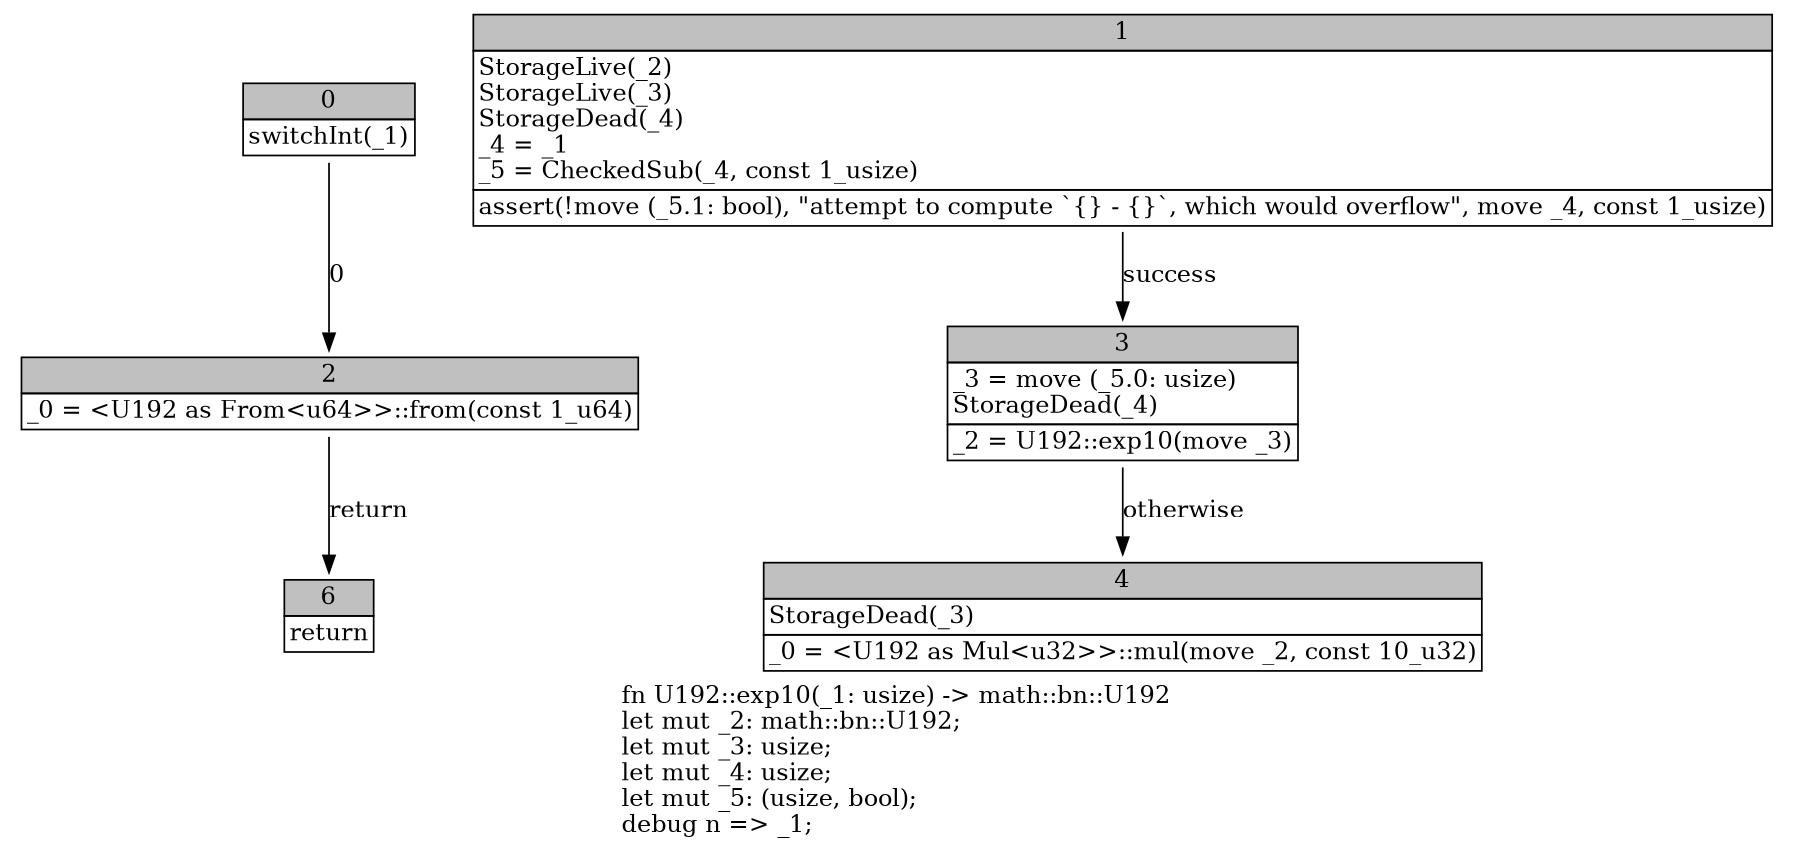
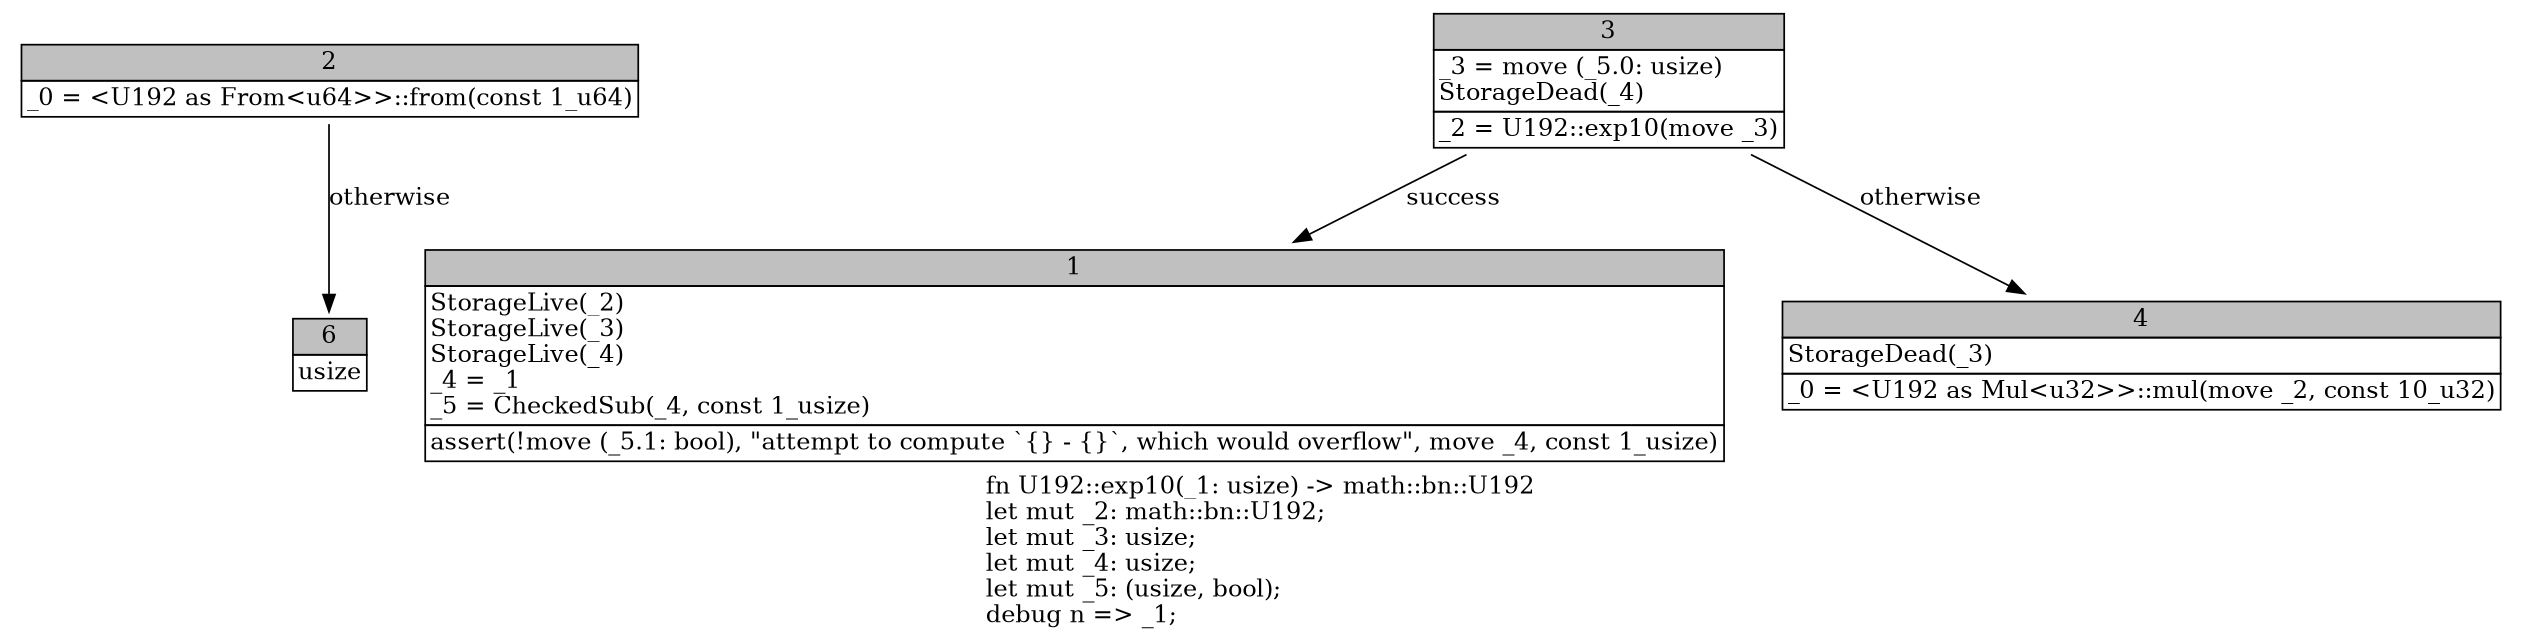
(329, 119) -> none
(582, 119) -> (527, 355)
(1123, 267) -> (1388, 194)
(369, 511) -> (390, 198)
(329, 633) -> (330, 372)
